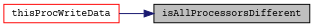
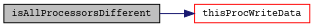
(132, 14) -> (172, 14)
